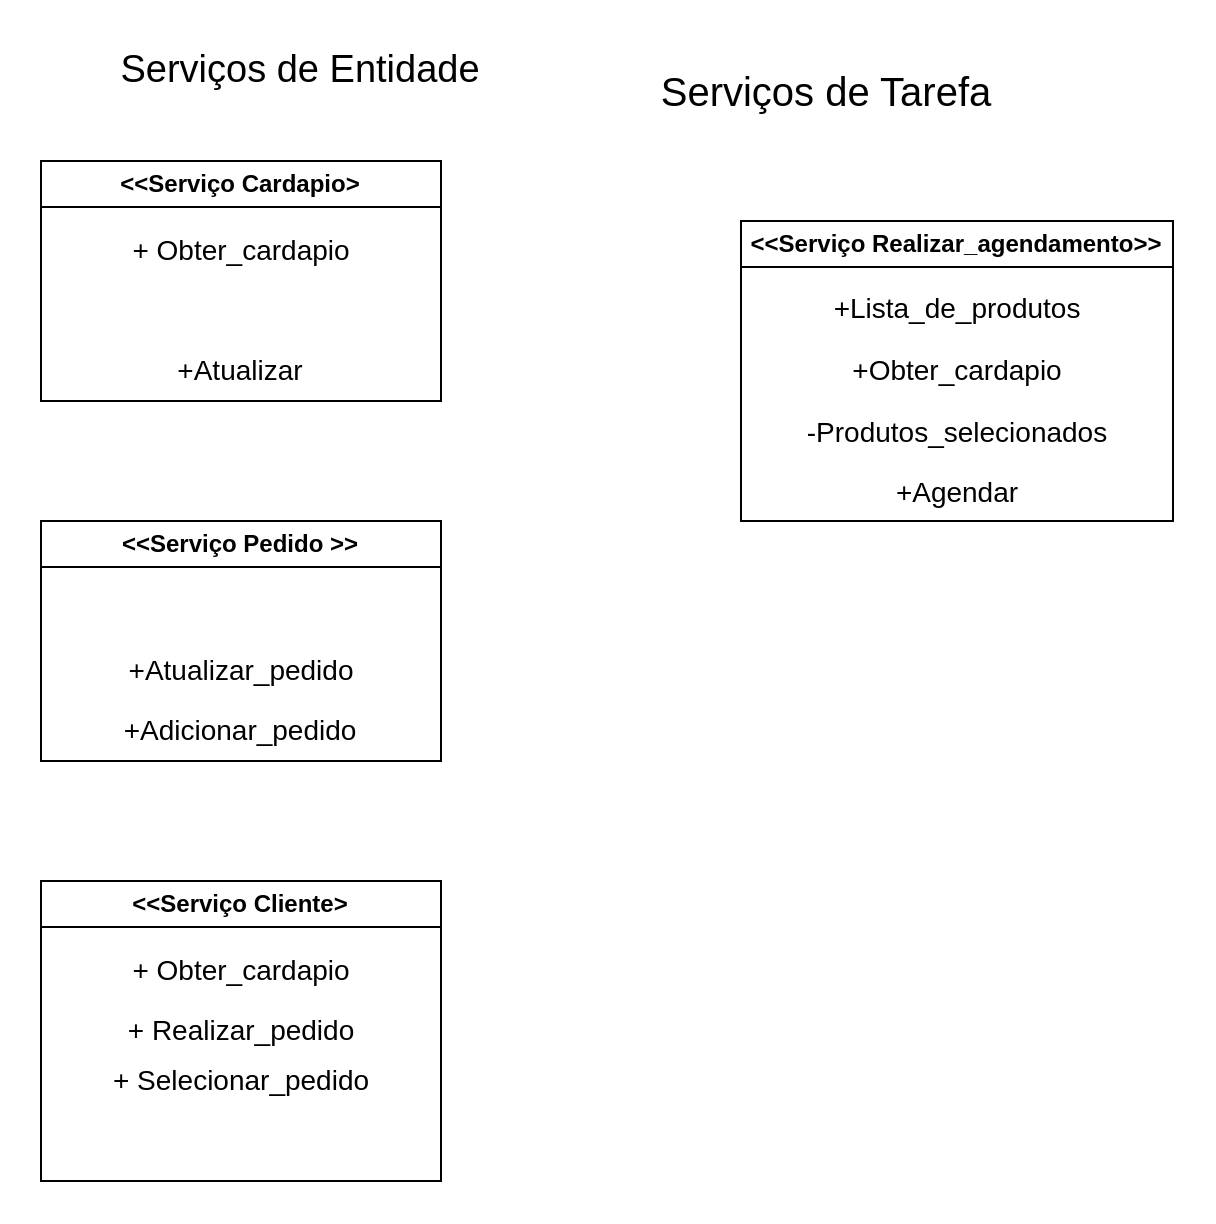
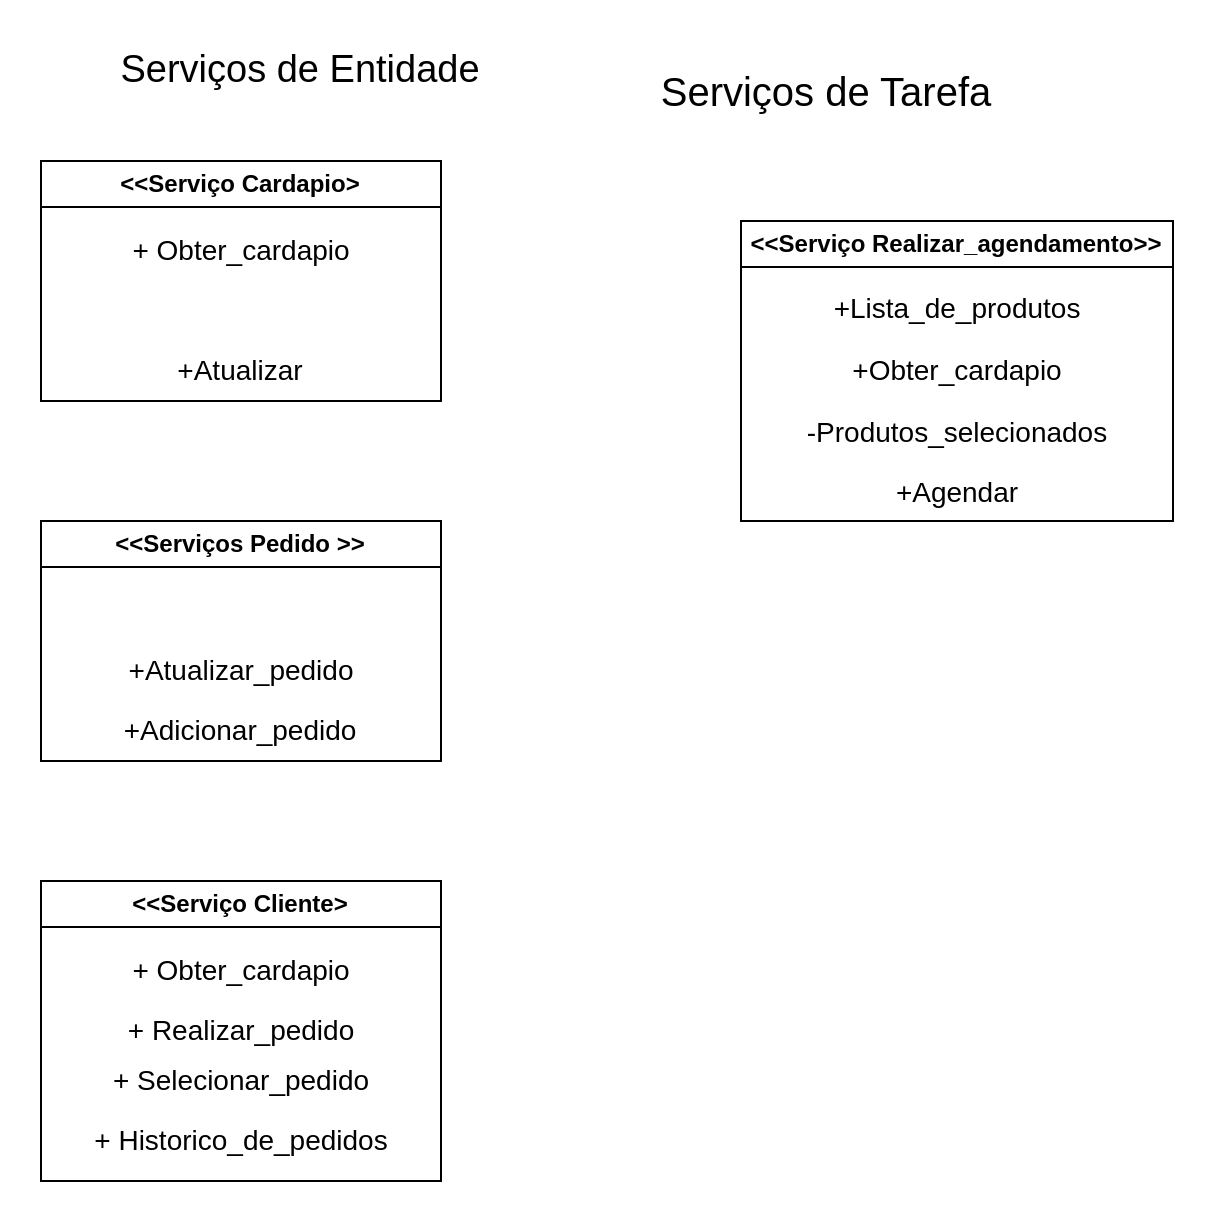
(241, 545) -> (241, 545)
none -> (241, 1141)
